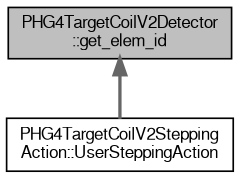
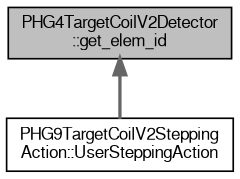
(120, 145) -> (120, 145)
